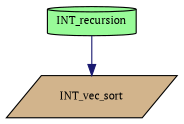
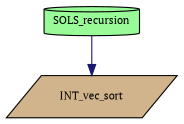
(92, 21) -> (92, 21)
